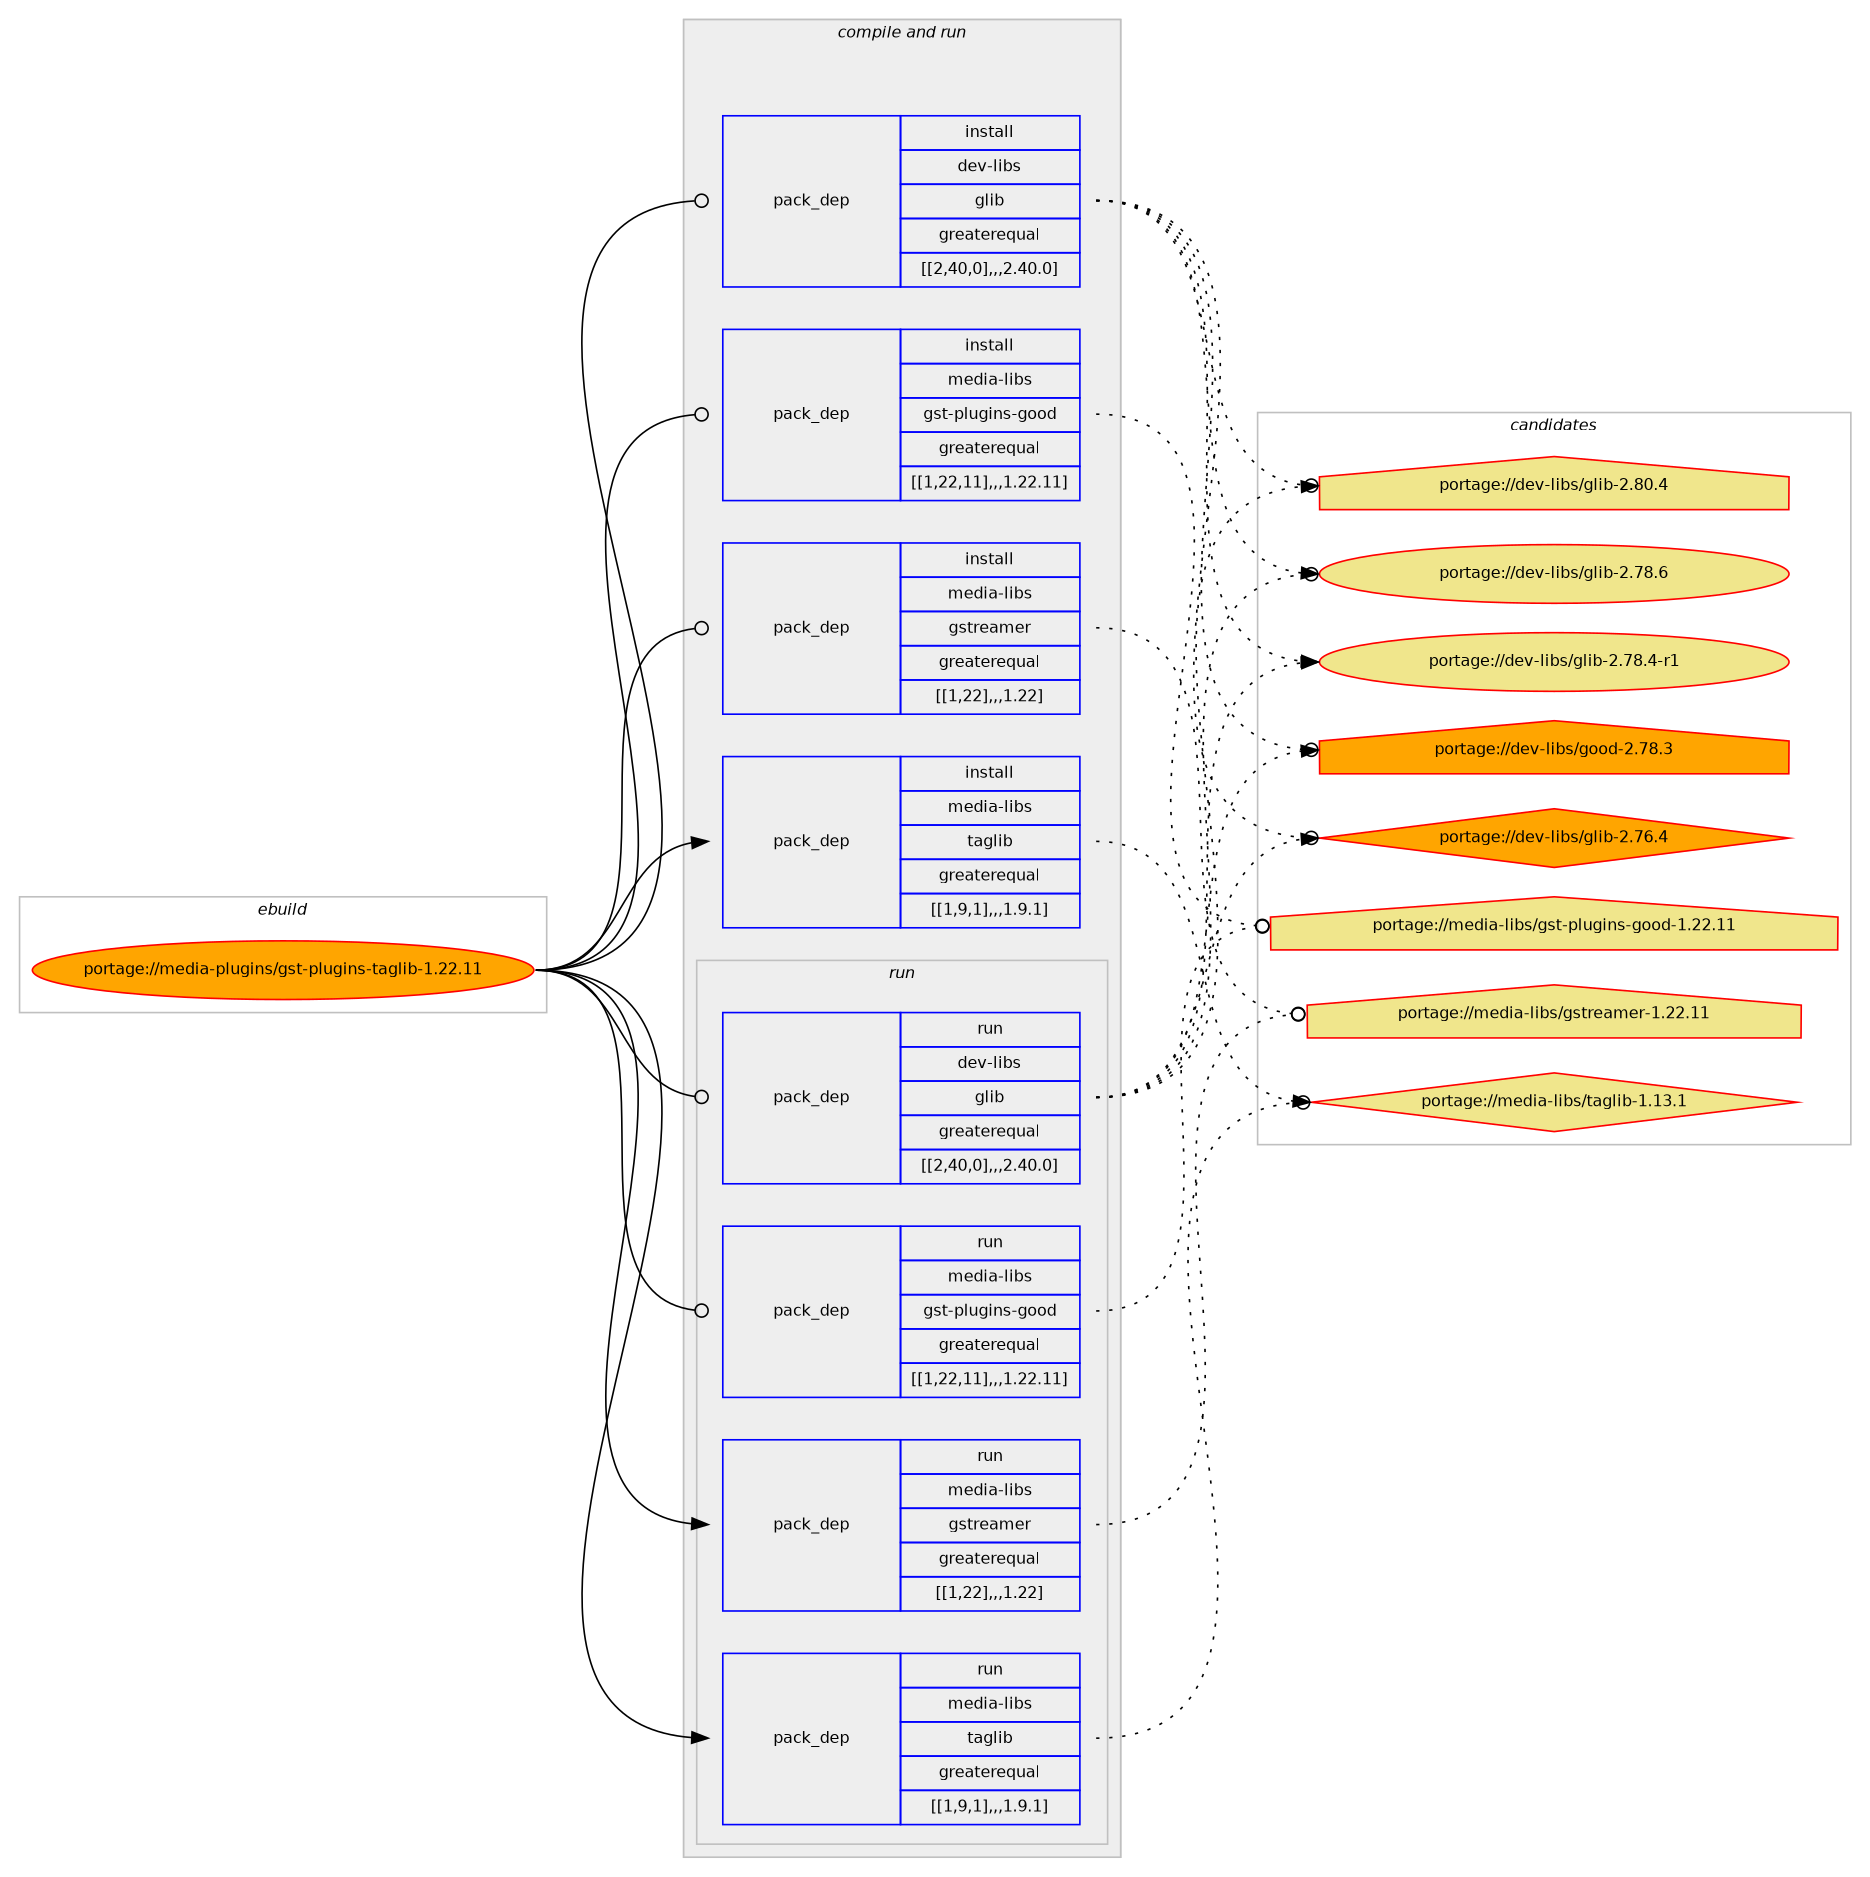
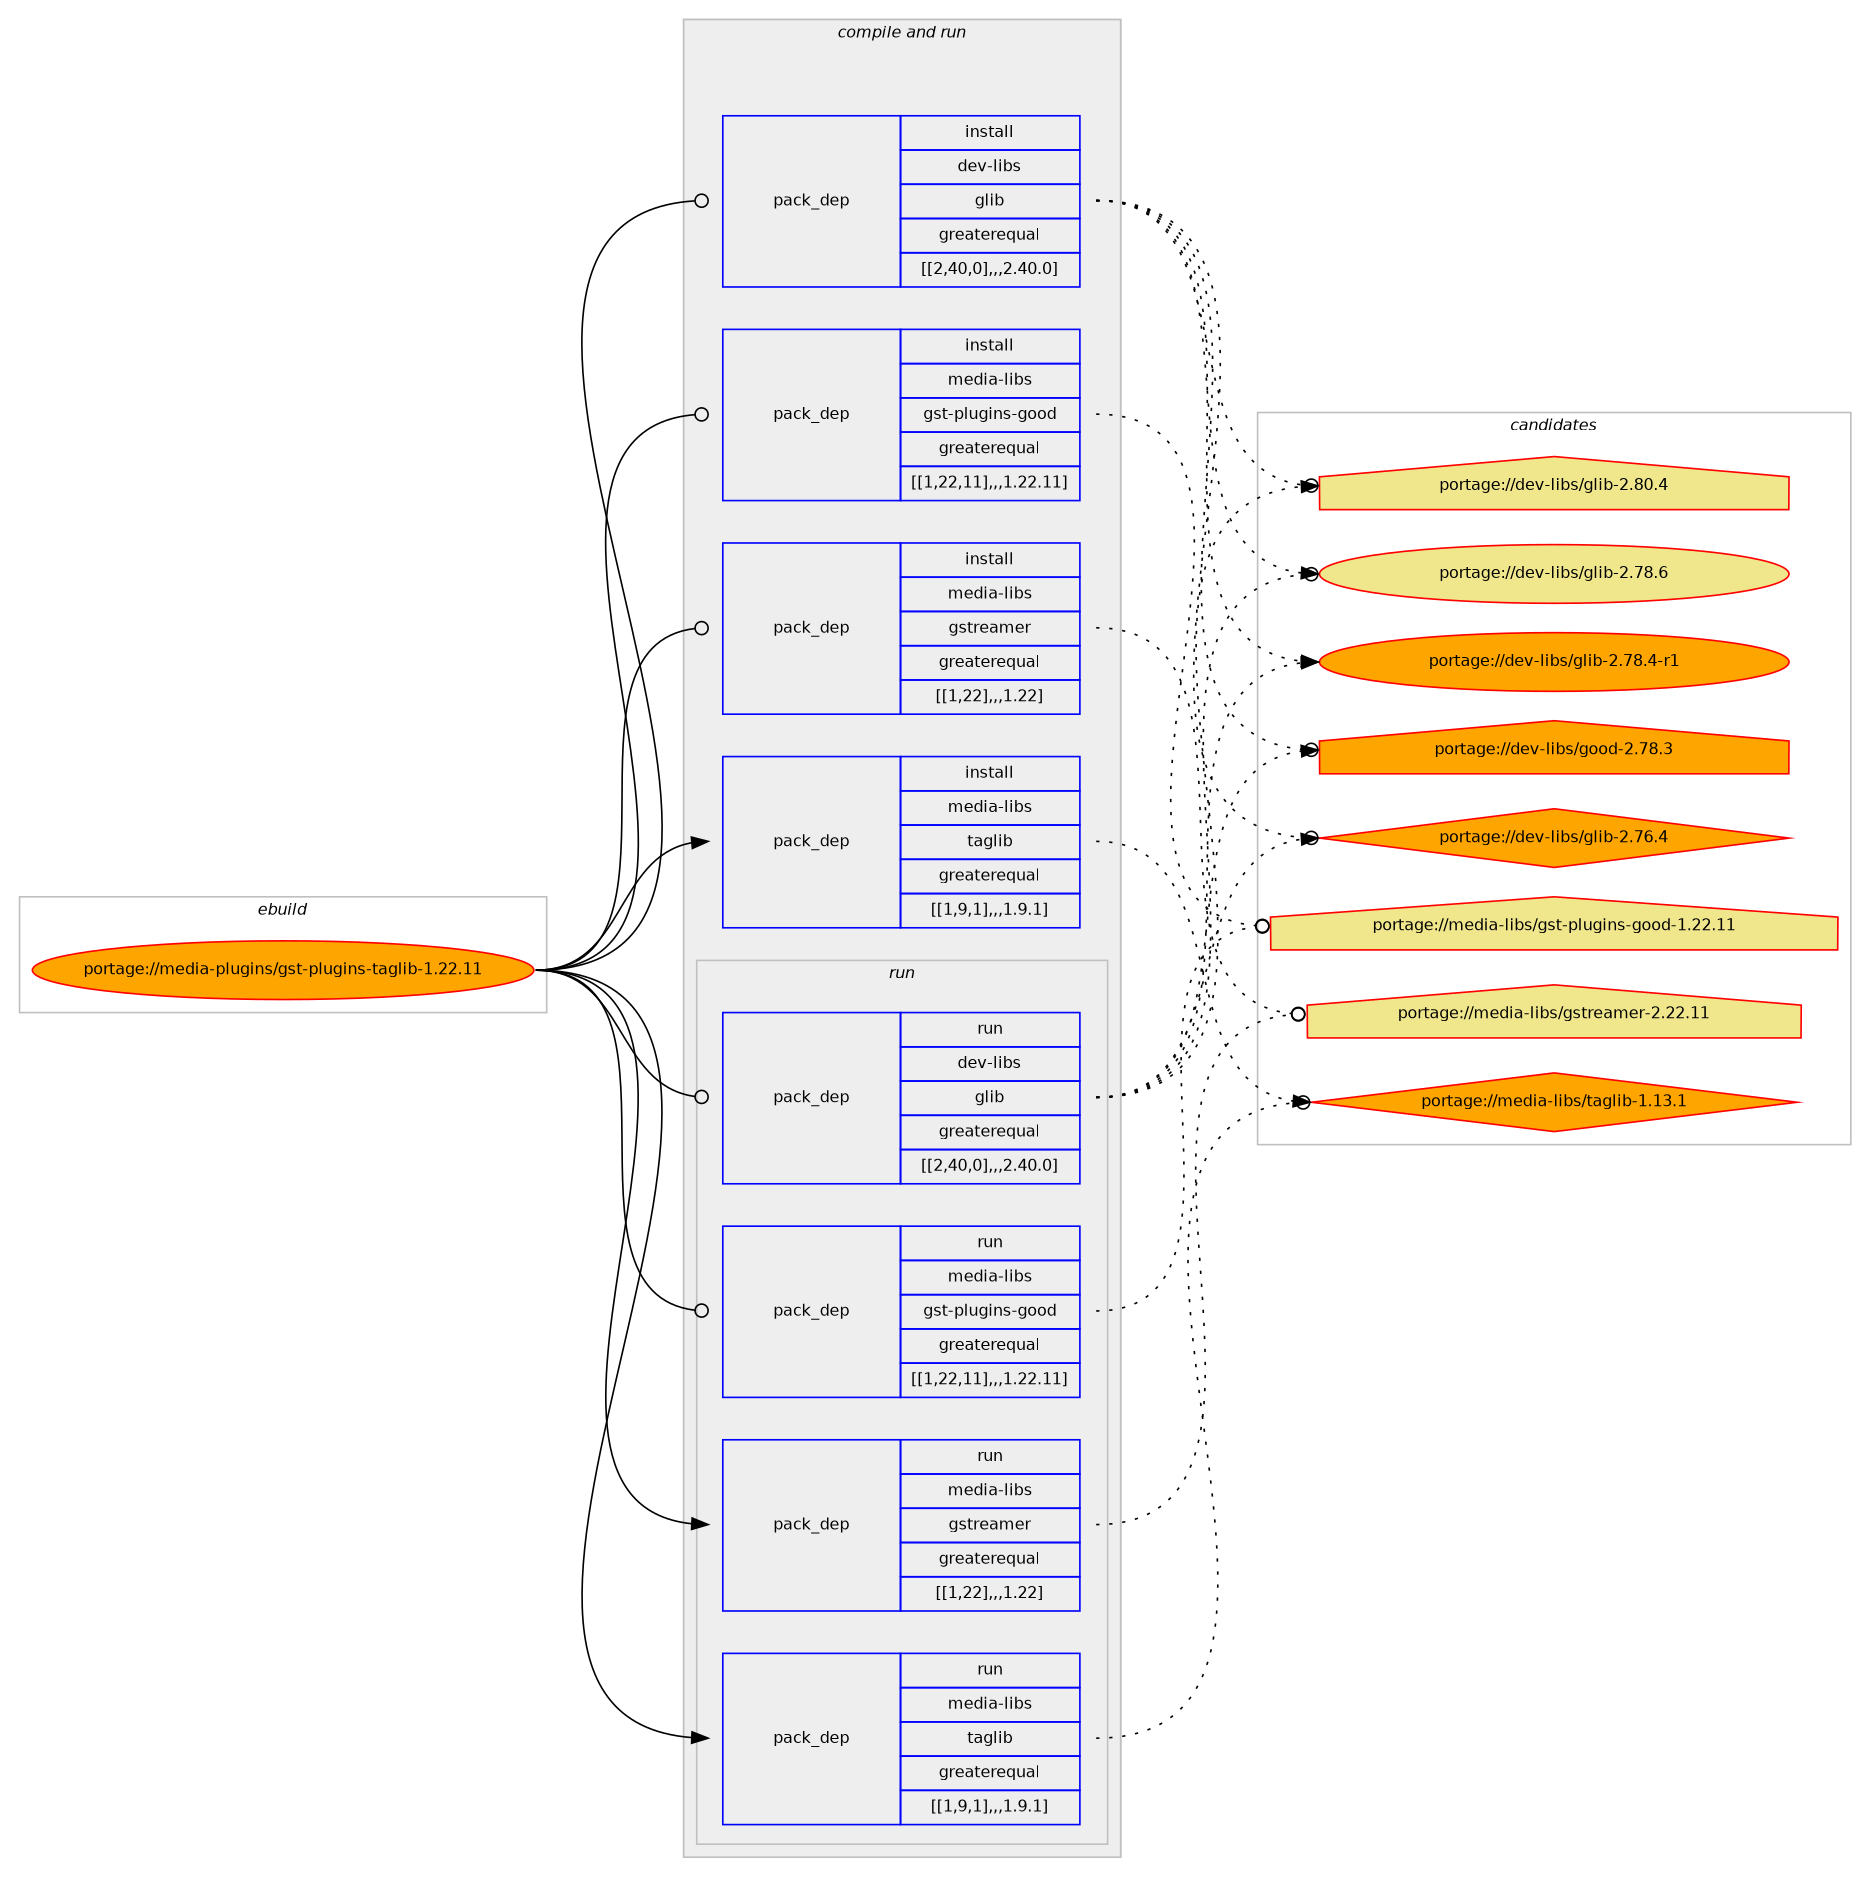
(1554, 662) -> (1554, 662)
(1554, 1014) -> (1554, 1014)
(1554, 1102) -> (1554, 1102)
